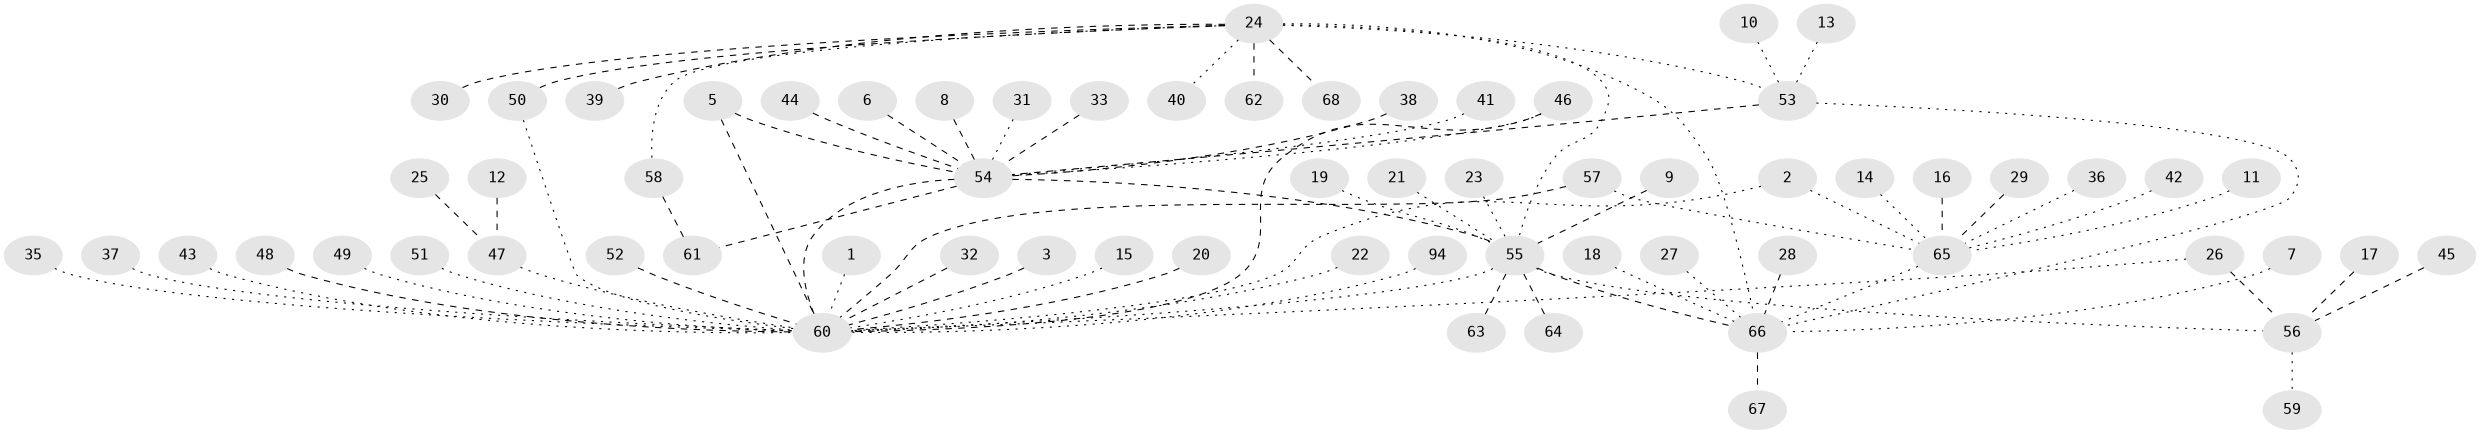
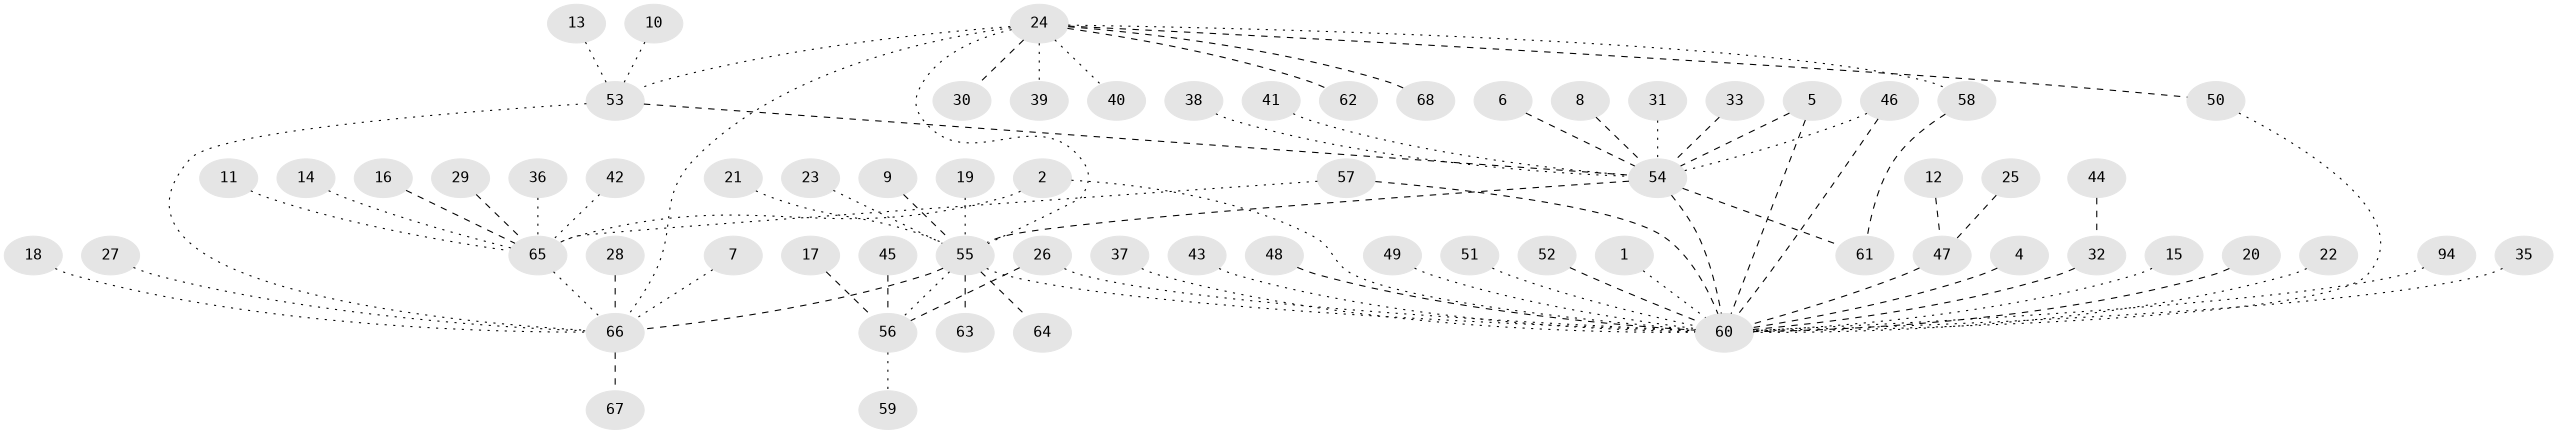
(919, 38) -> (1039, 62)
(1295, 139) -> (1358, 149)
(885, 142) -> (2097, 217)
(1047, 256) -> (2019, 256)
(656, 304) -> (1836, 299)
